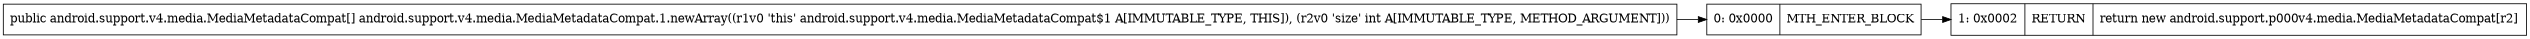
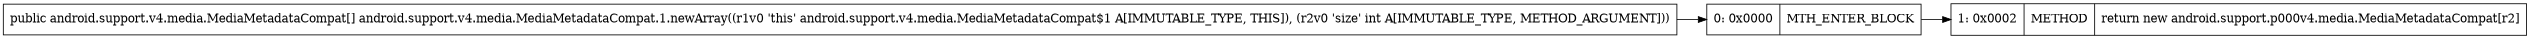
(2059, 19) -> (2059, 19)
